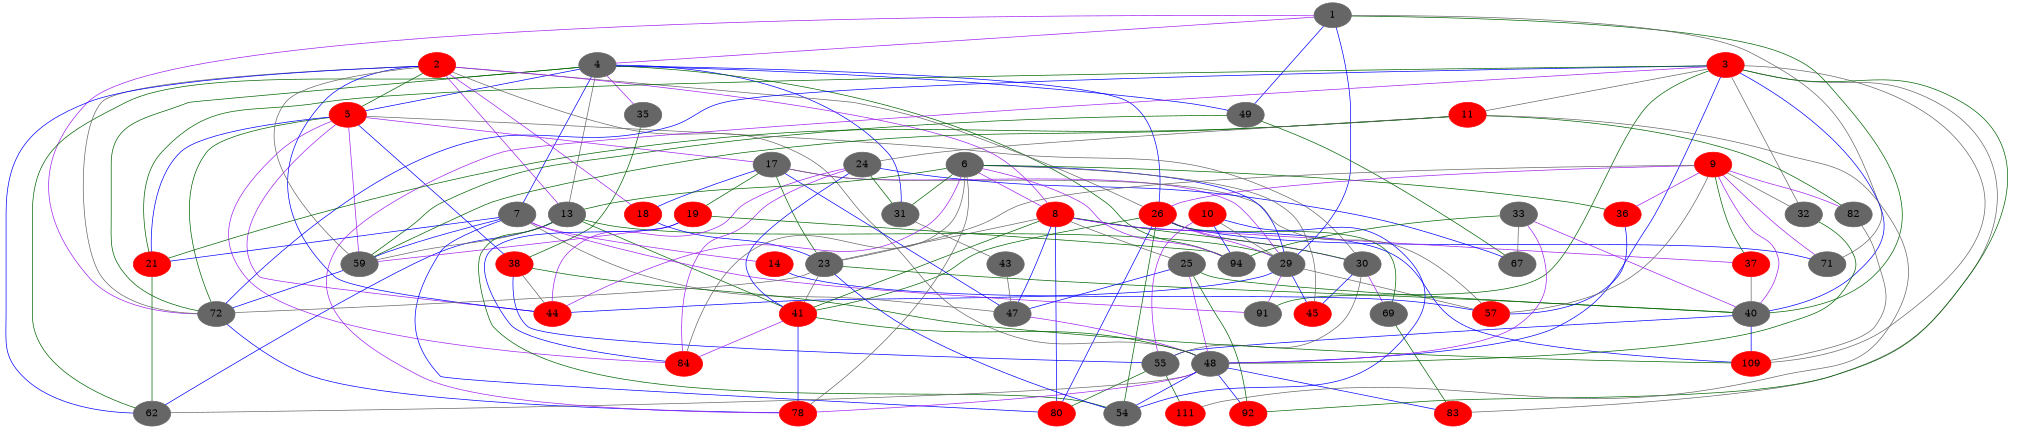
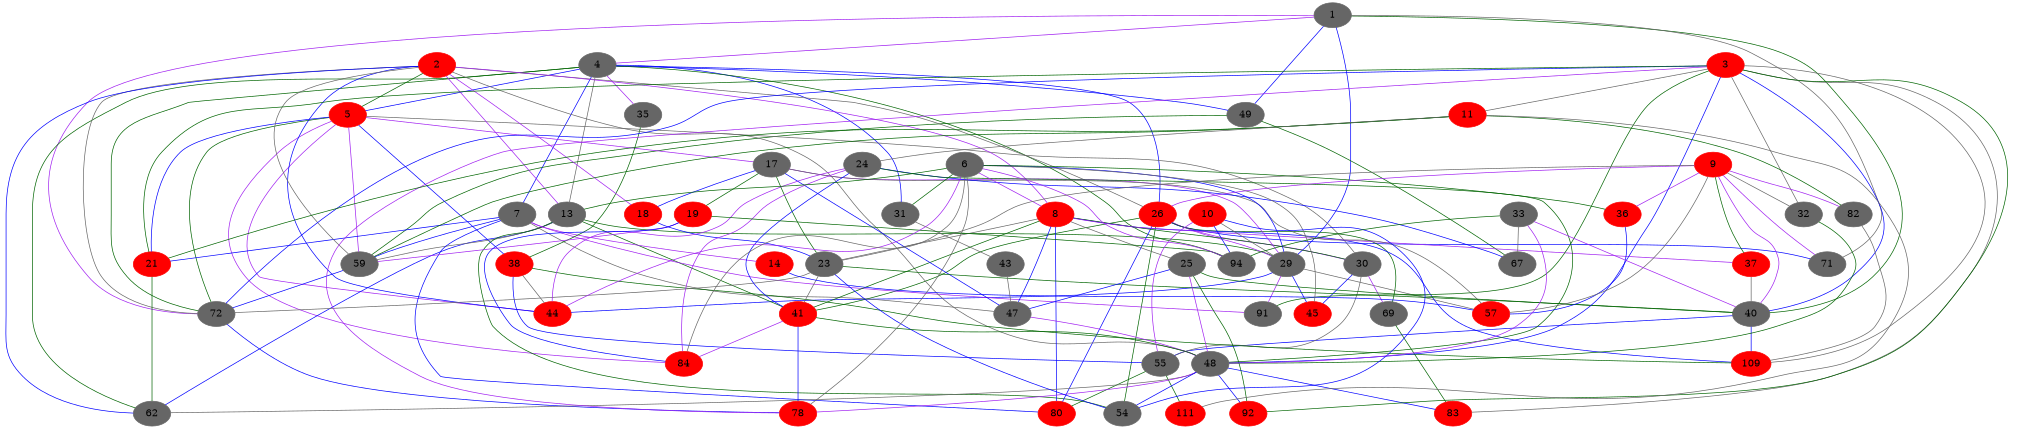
(881, 190) -> (1384, 187)
